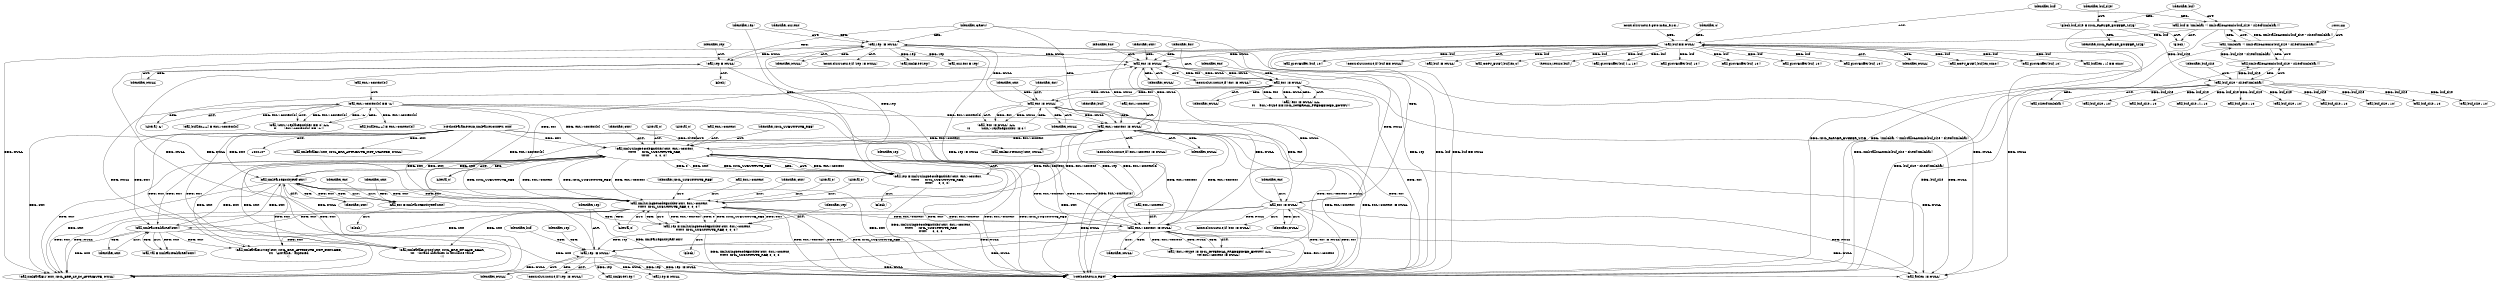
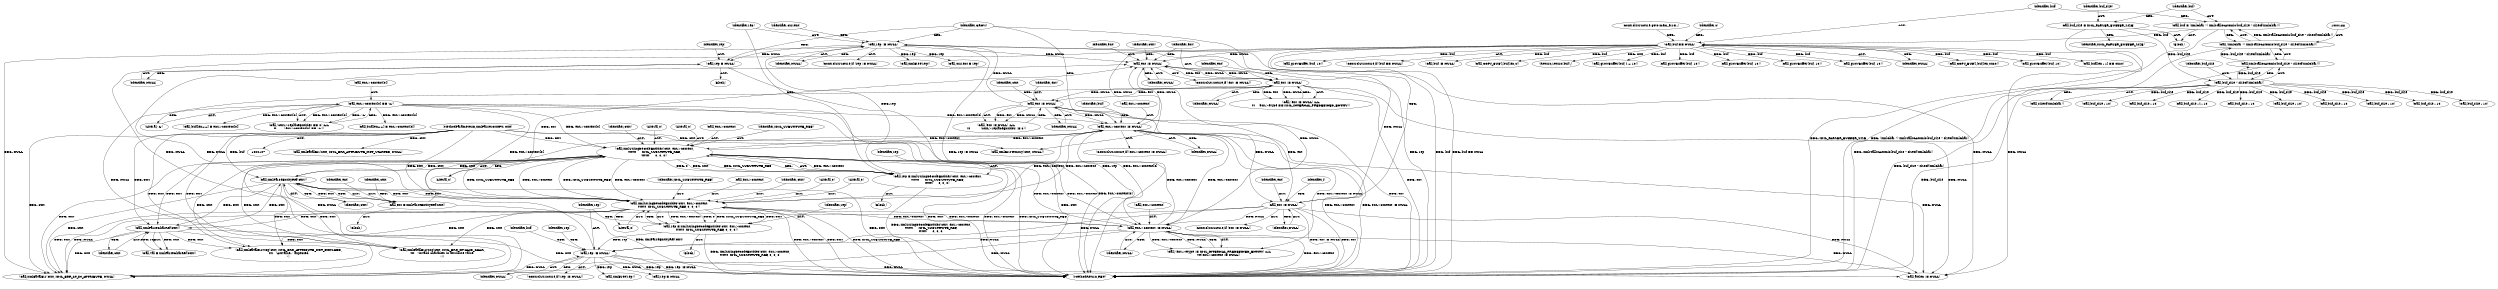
(2098, 26) -> (2098, 26)
(1635, 54) -> (1635, 54)
(688, 138) -> (688, 138)
(237, 152) -> (237, 152)
none -> (1316, 180)
(148, 240) -> (148, 240)
